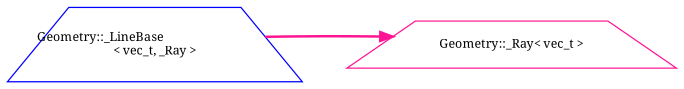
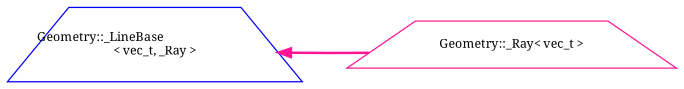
(323, 36) -> (330, 53)
